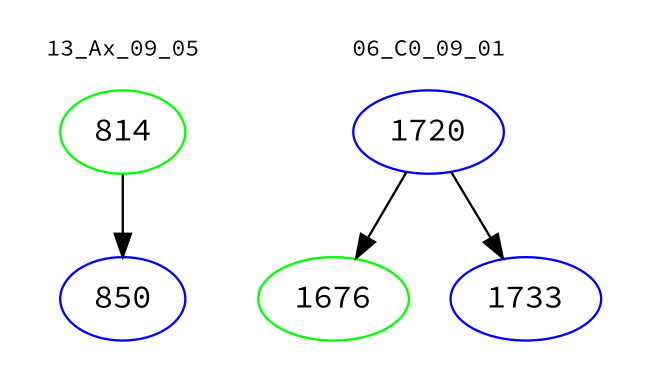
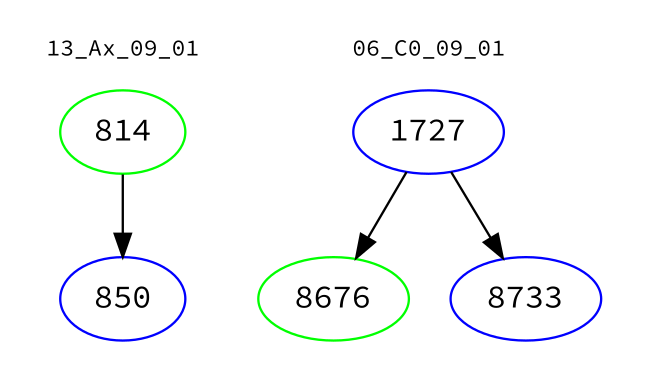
(124, 50) -> (124, 50)
(429, 132) -> (429, 132)
(334, 299) -> (334, 299)
(526, 299) -> (526, 299)
